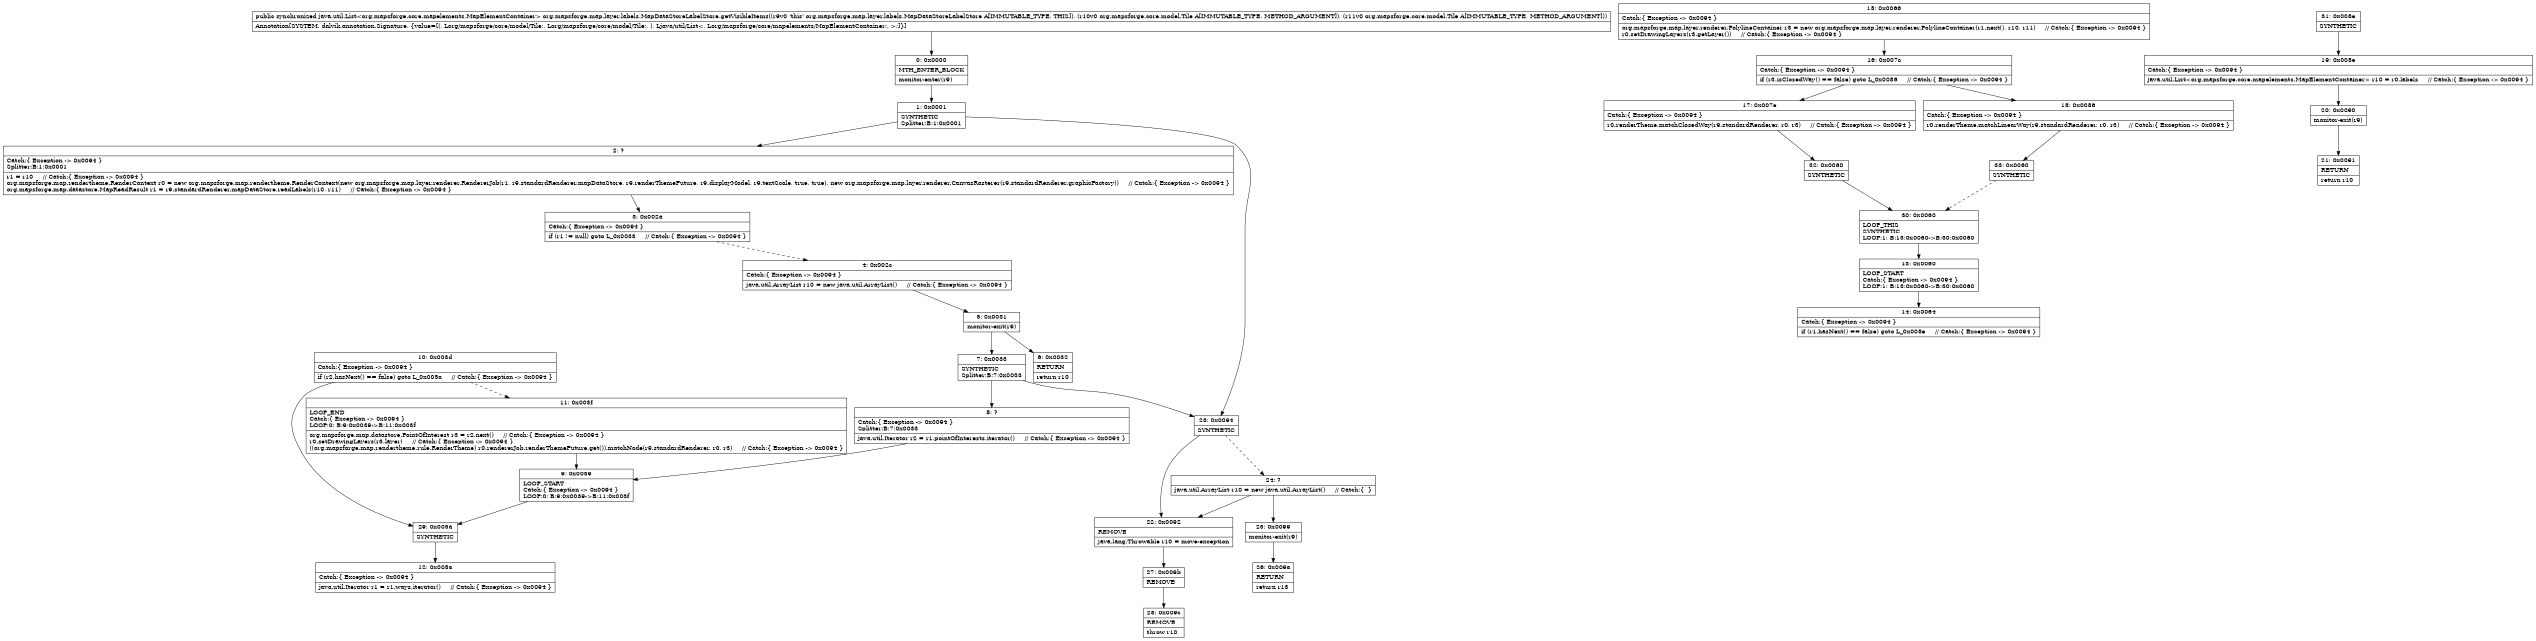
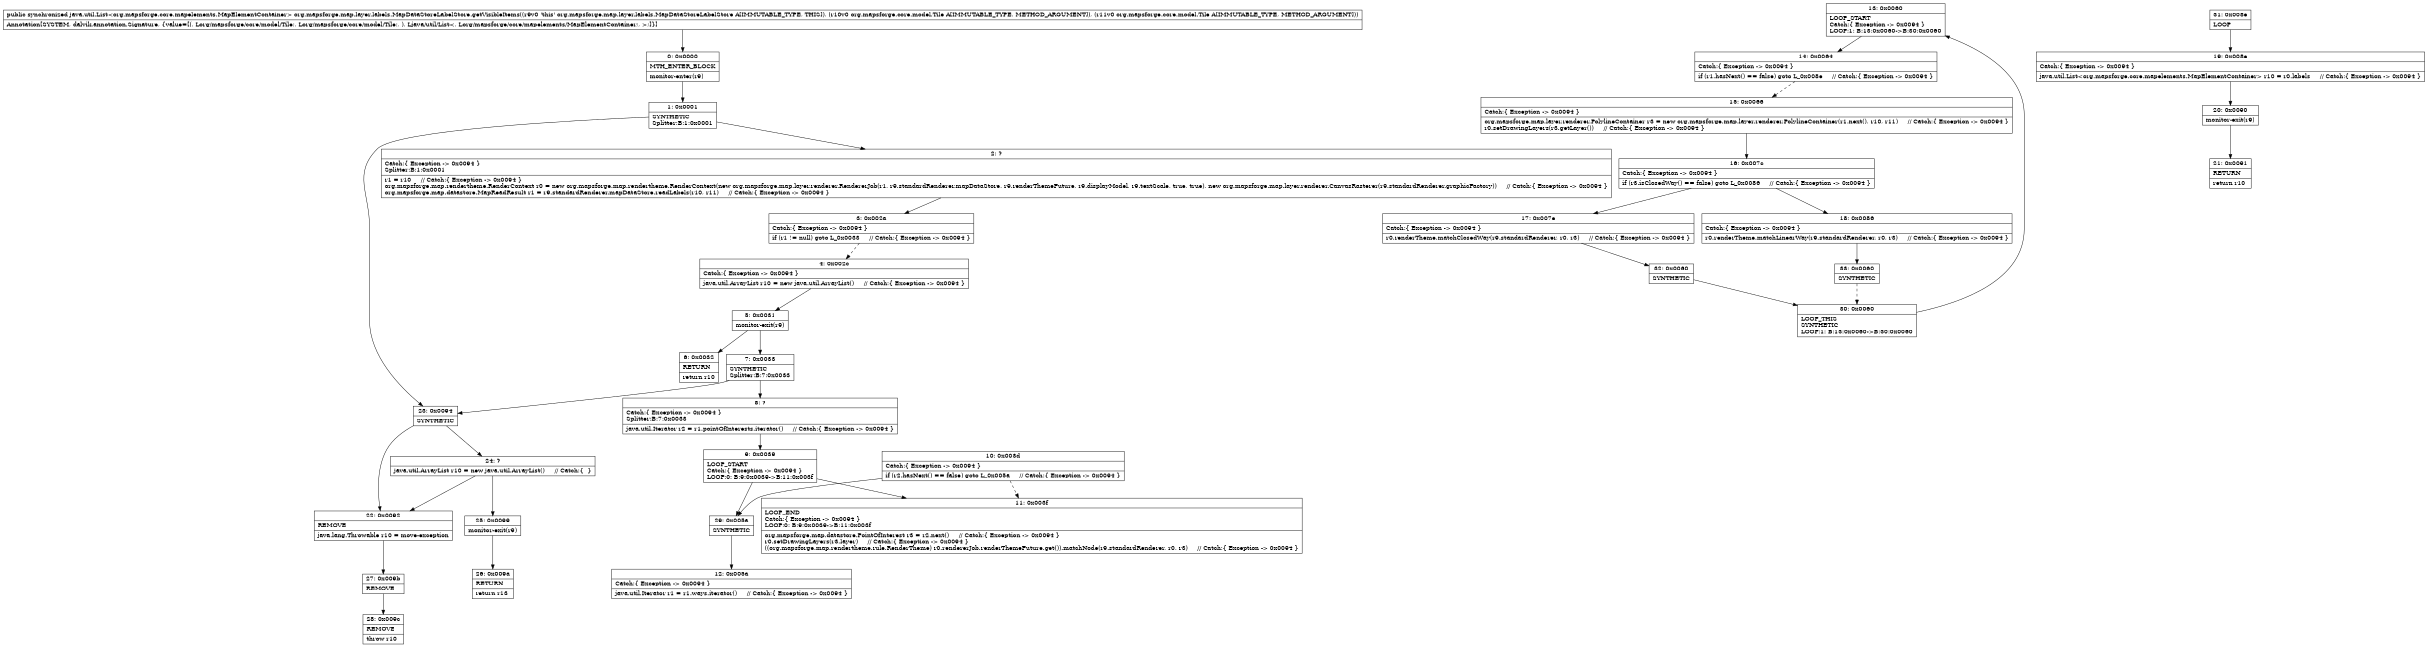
(2338, 26) -> (2222, 25)
none -> (1785, 88)
(1243, 454) -> (462, 440)
(576, 459) -> (859, 488)
